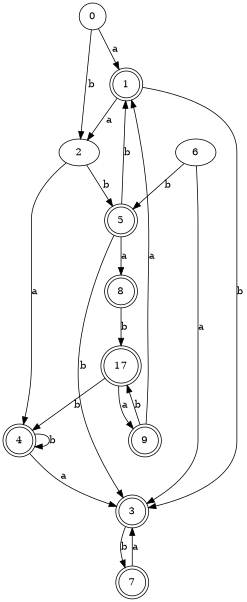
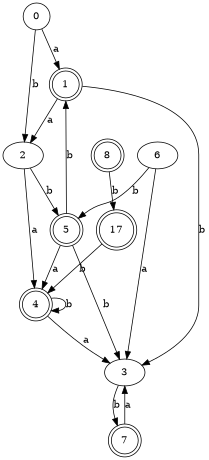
(121, 252) -> (53, 264)
(145, 440) -> none
(132, 511) -> (125, 372)
